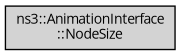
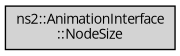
(90, 28) -> (90, 28)
